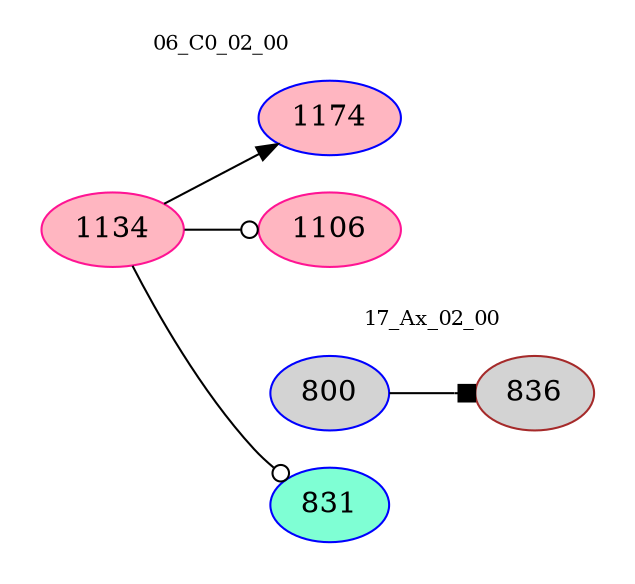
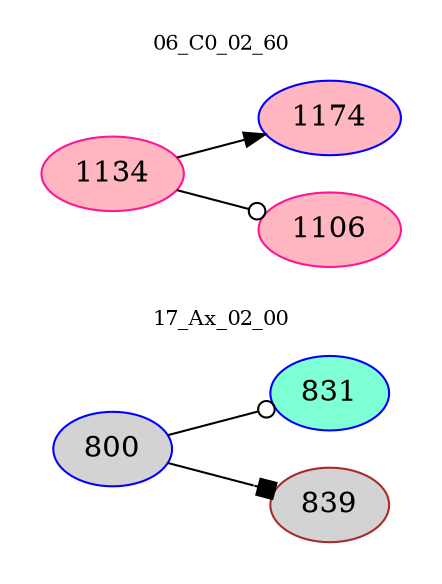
(221, 44) -> (221, 44)
(195, 373) -> (213, 423)
(535, 393) -> (330, 505)
